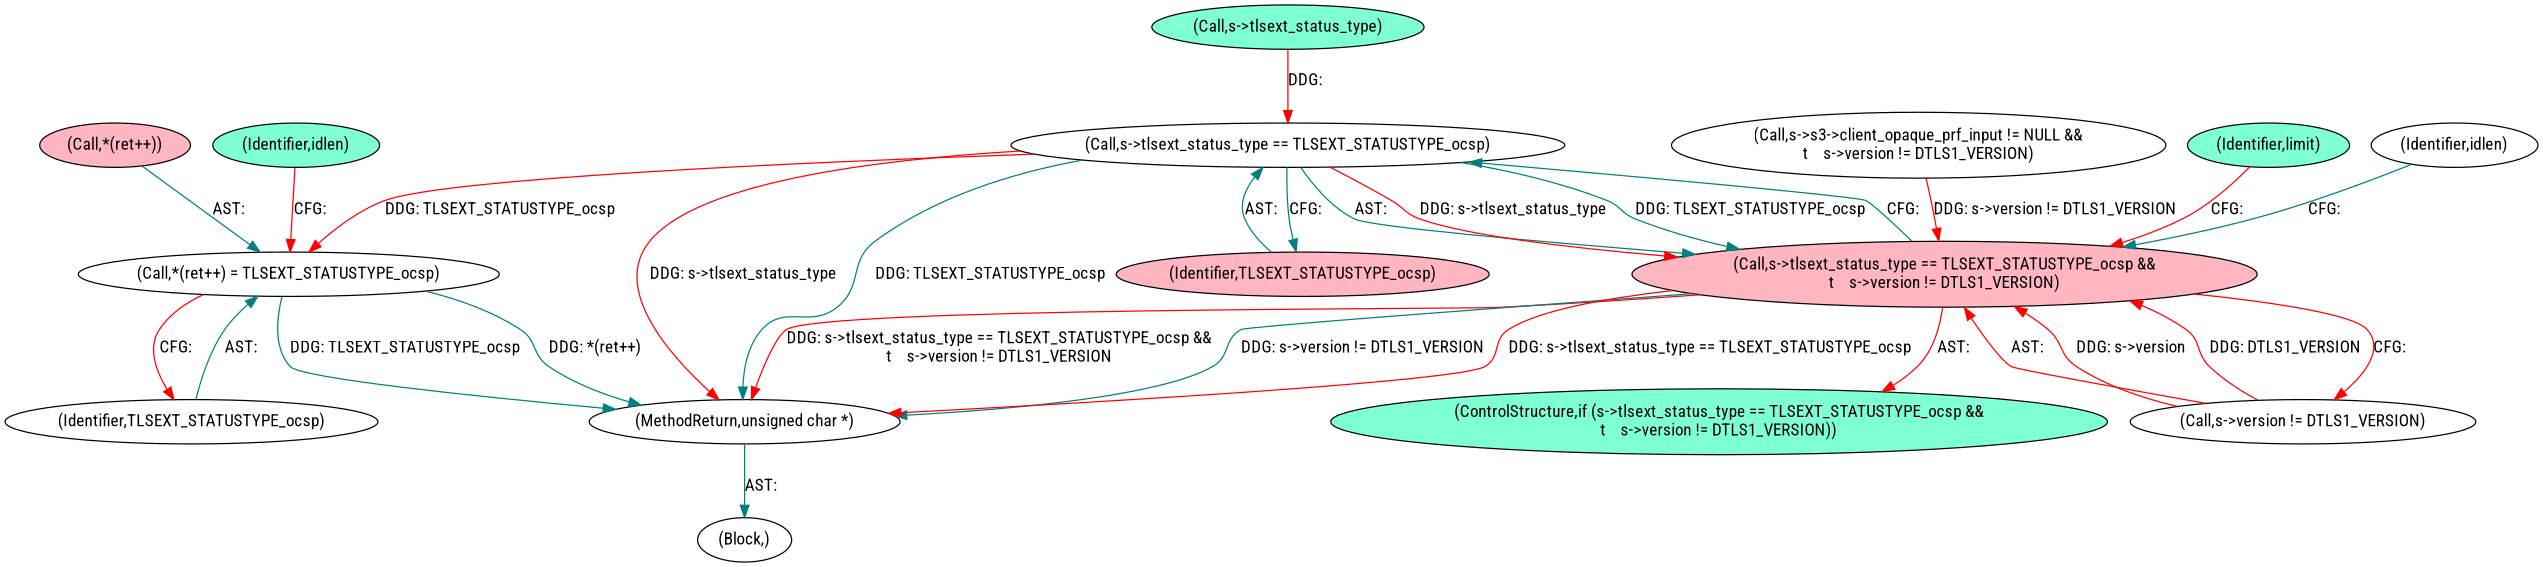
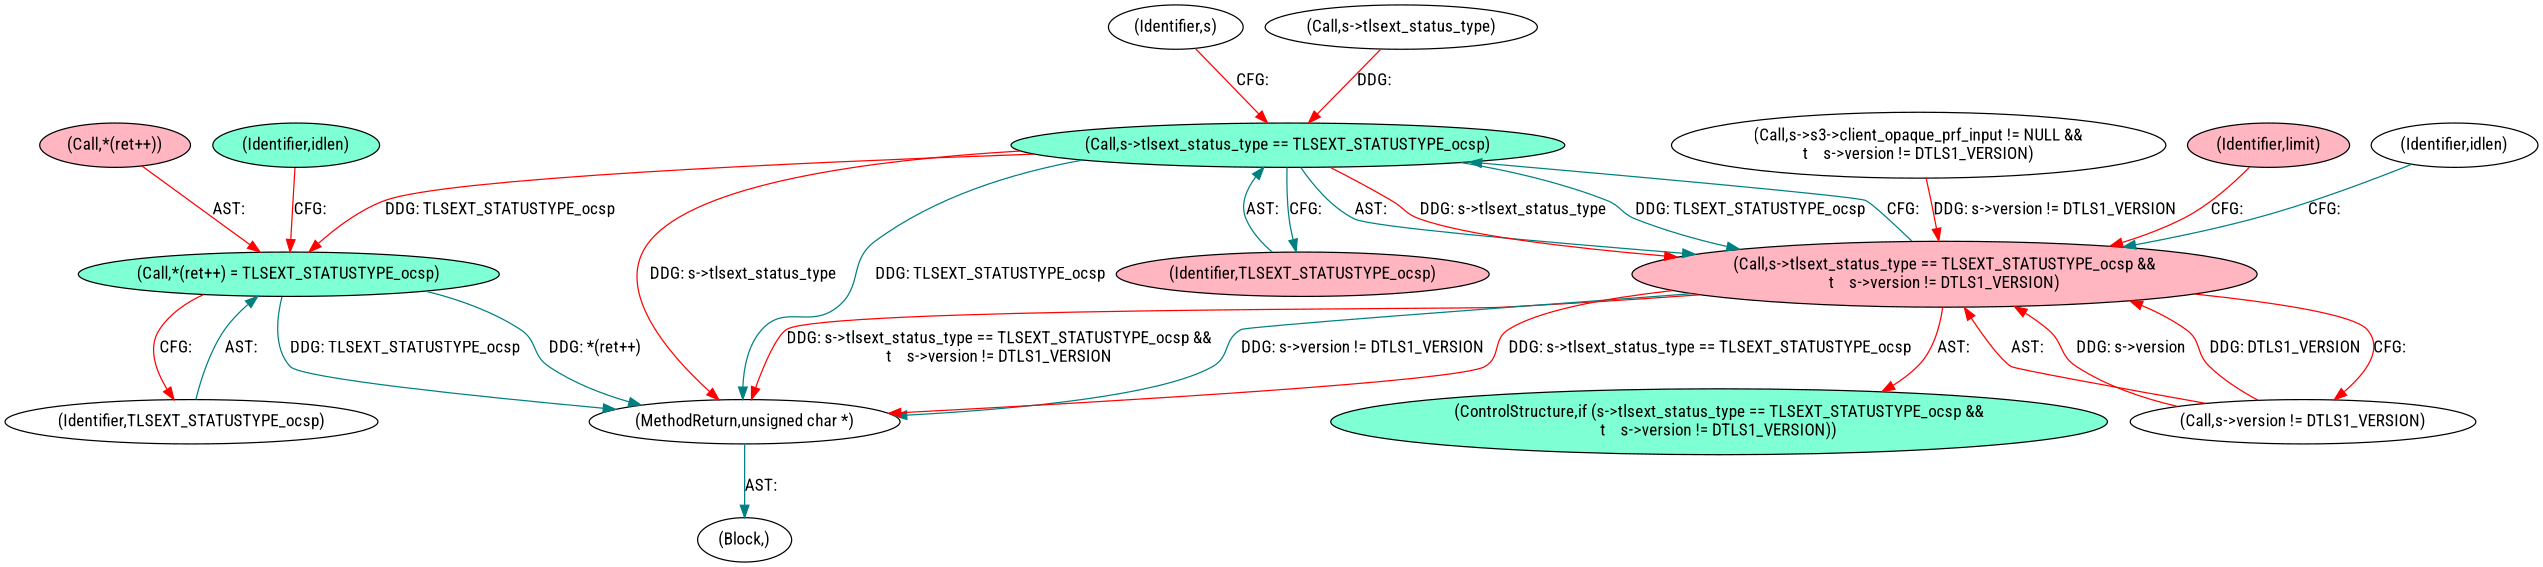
none -> (1176, 27)
(1288, 27) -> (1401, 27)
(1288, 145) -> (1288, 145)
(2269, 145) -> (2269, 145)
(196, 205) -> (196, 205)
(289, 274) -> (289, 274)
